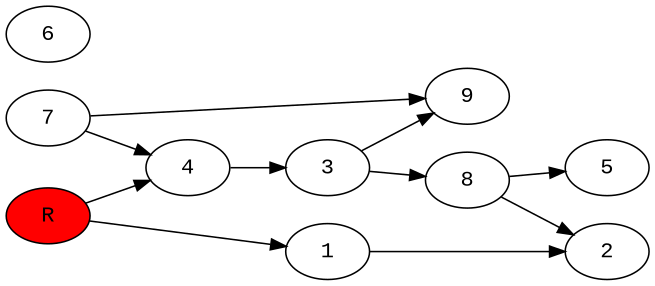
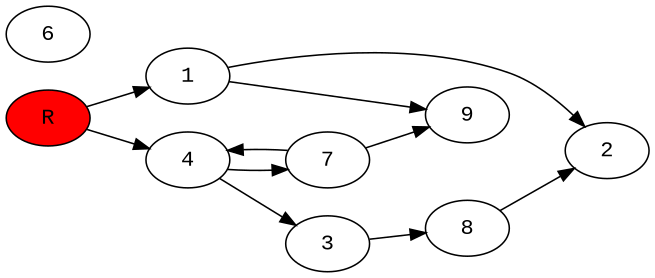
(391, 136) -> (320, 94)
(607, 168) -> none
none -> (250, 170)
